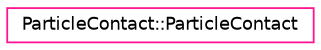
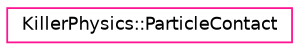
(160, 25) -> (150, 25)
